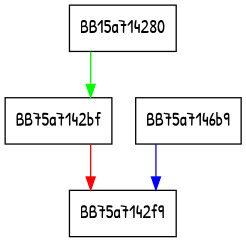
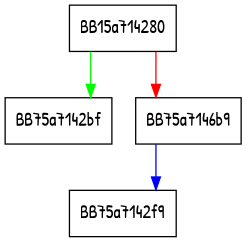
none -> (156, 68)
(91, 161) -> none
